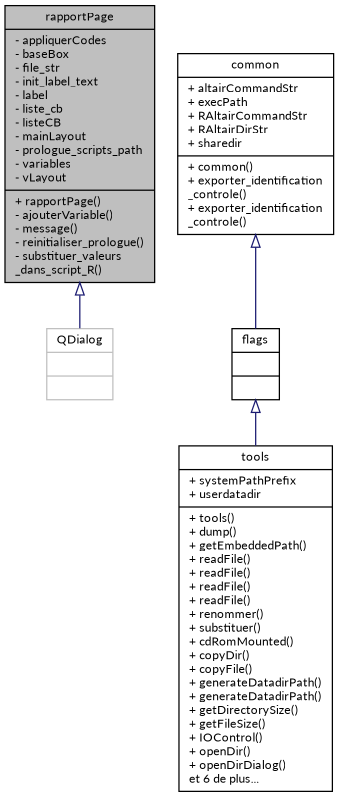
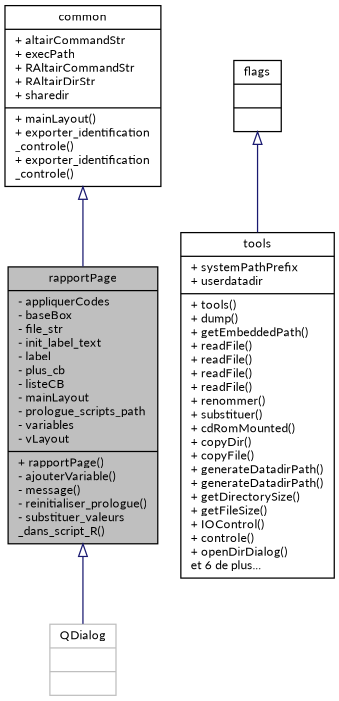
(39, 109) -> (42, 370)
(221, 167) -> (56, 119)
(256, 288) -> (83, 233)
(220, 751) -> (223, 538)
